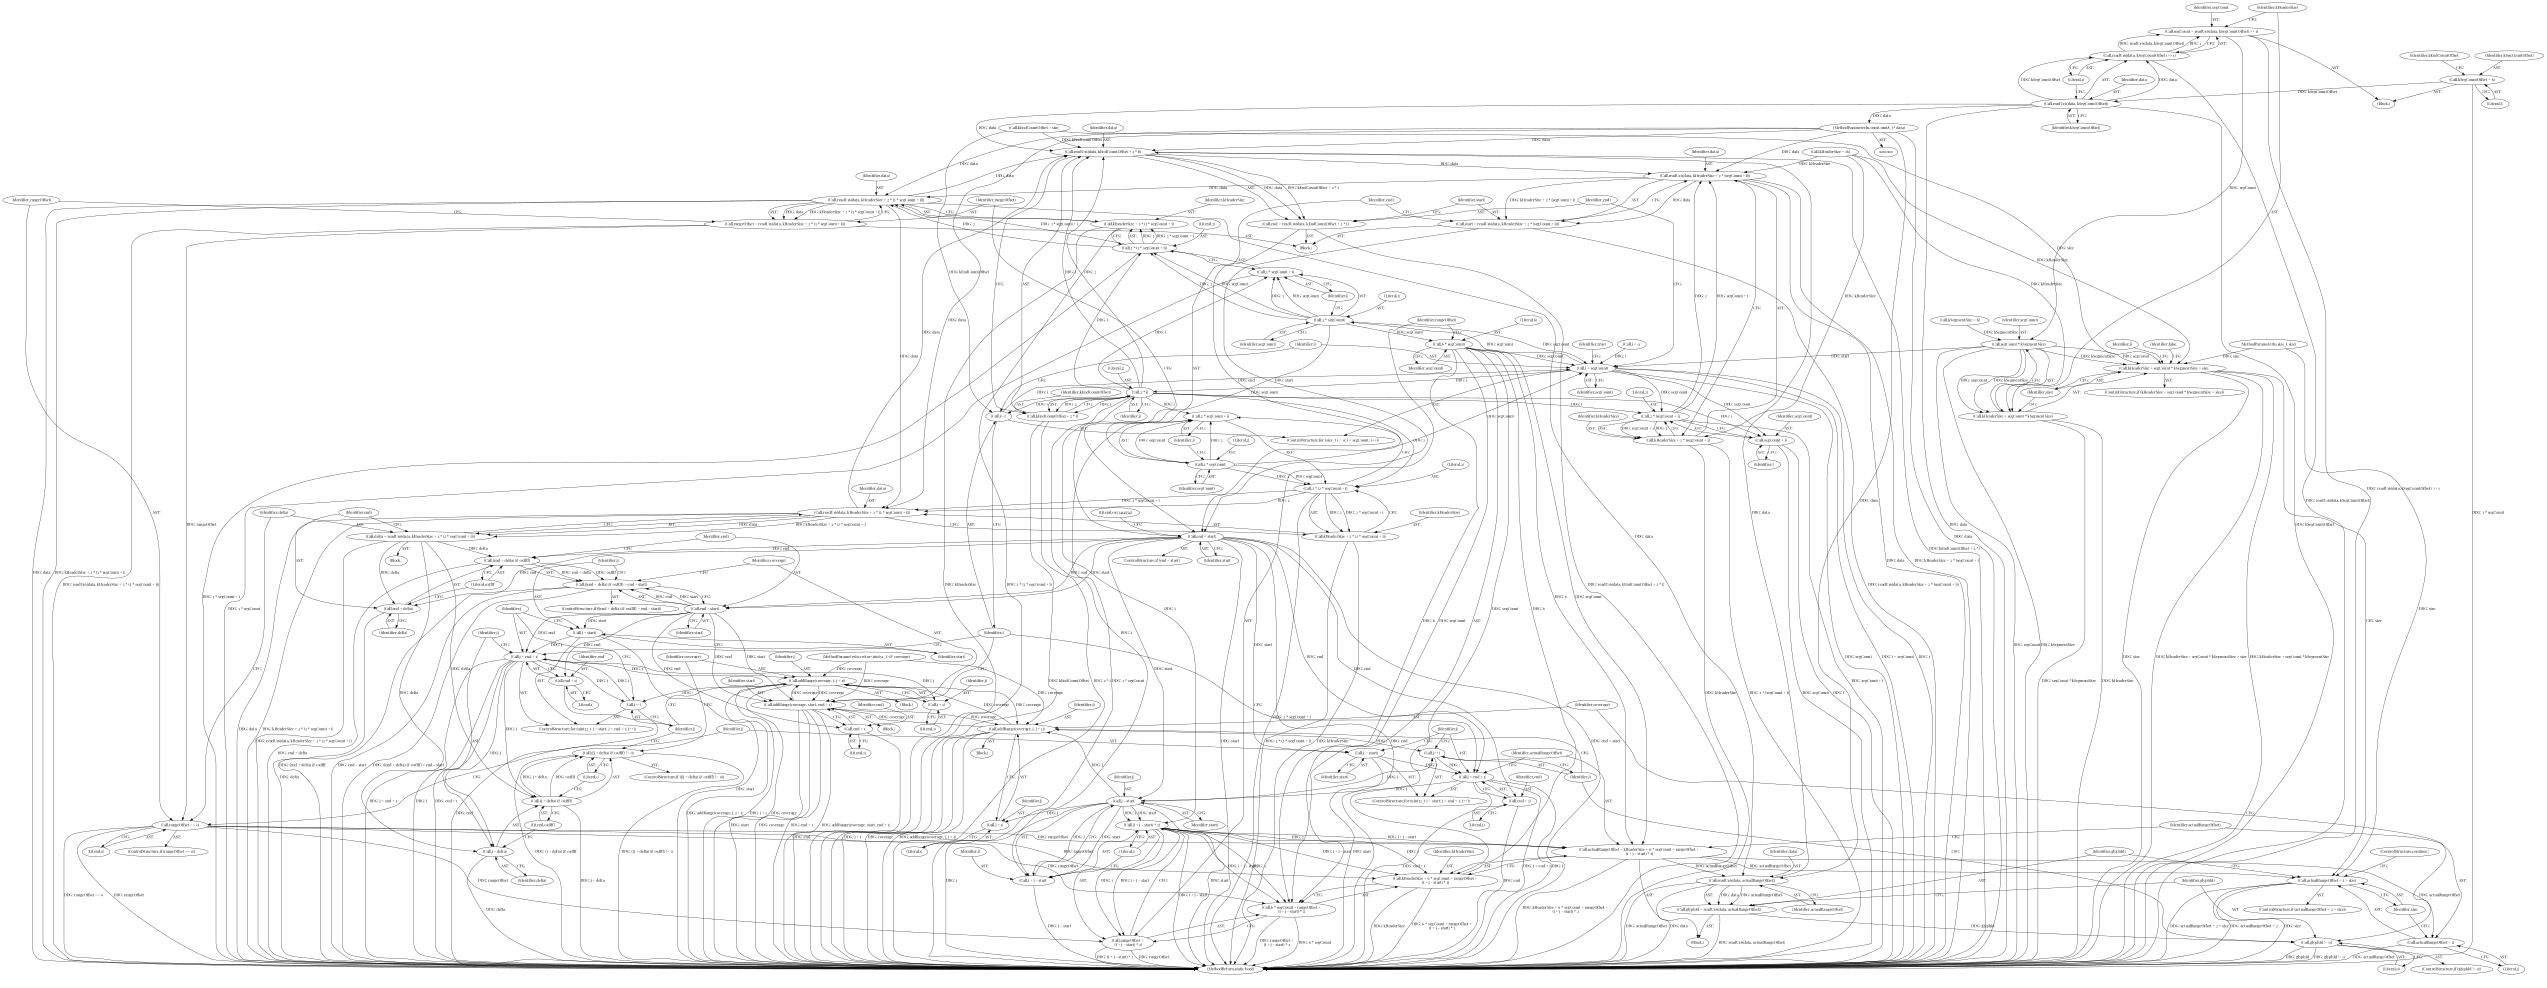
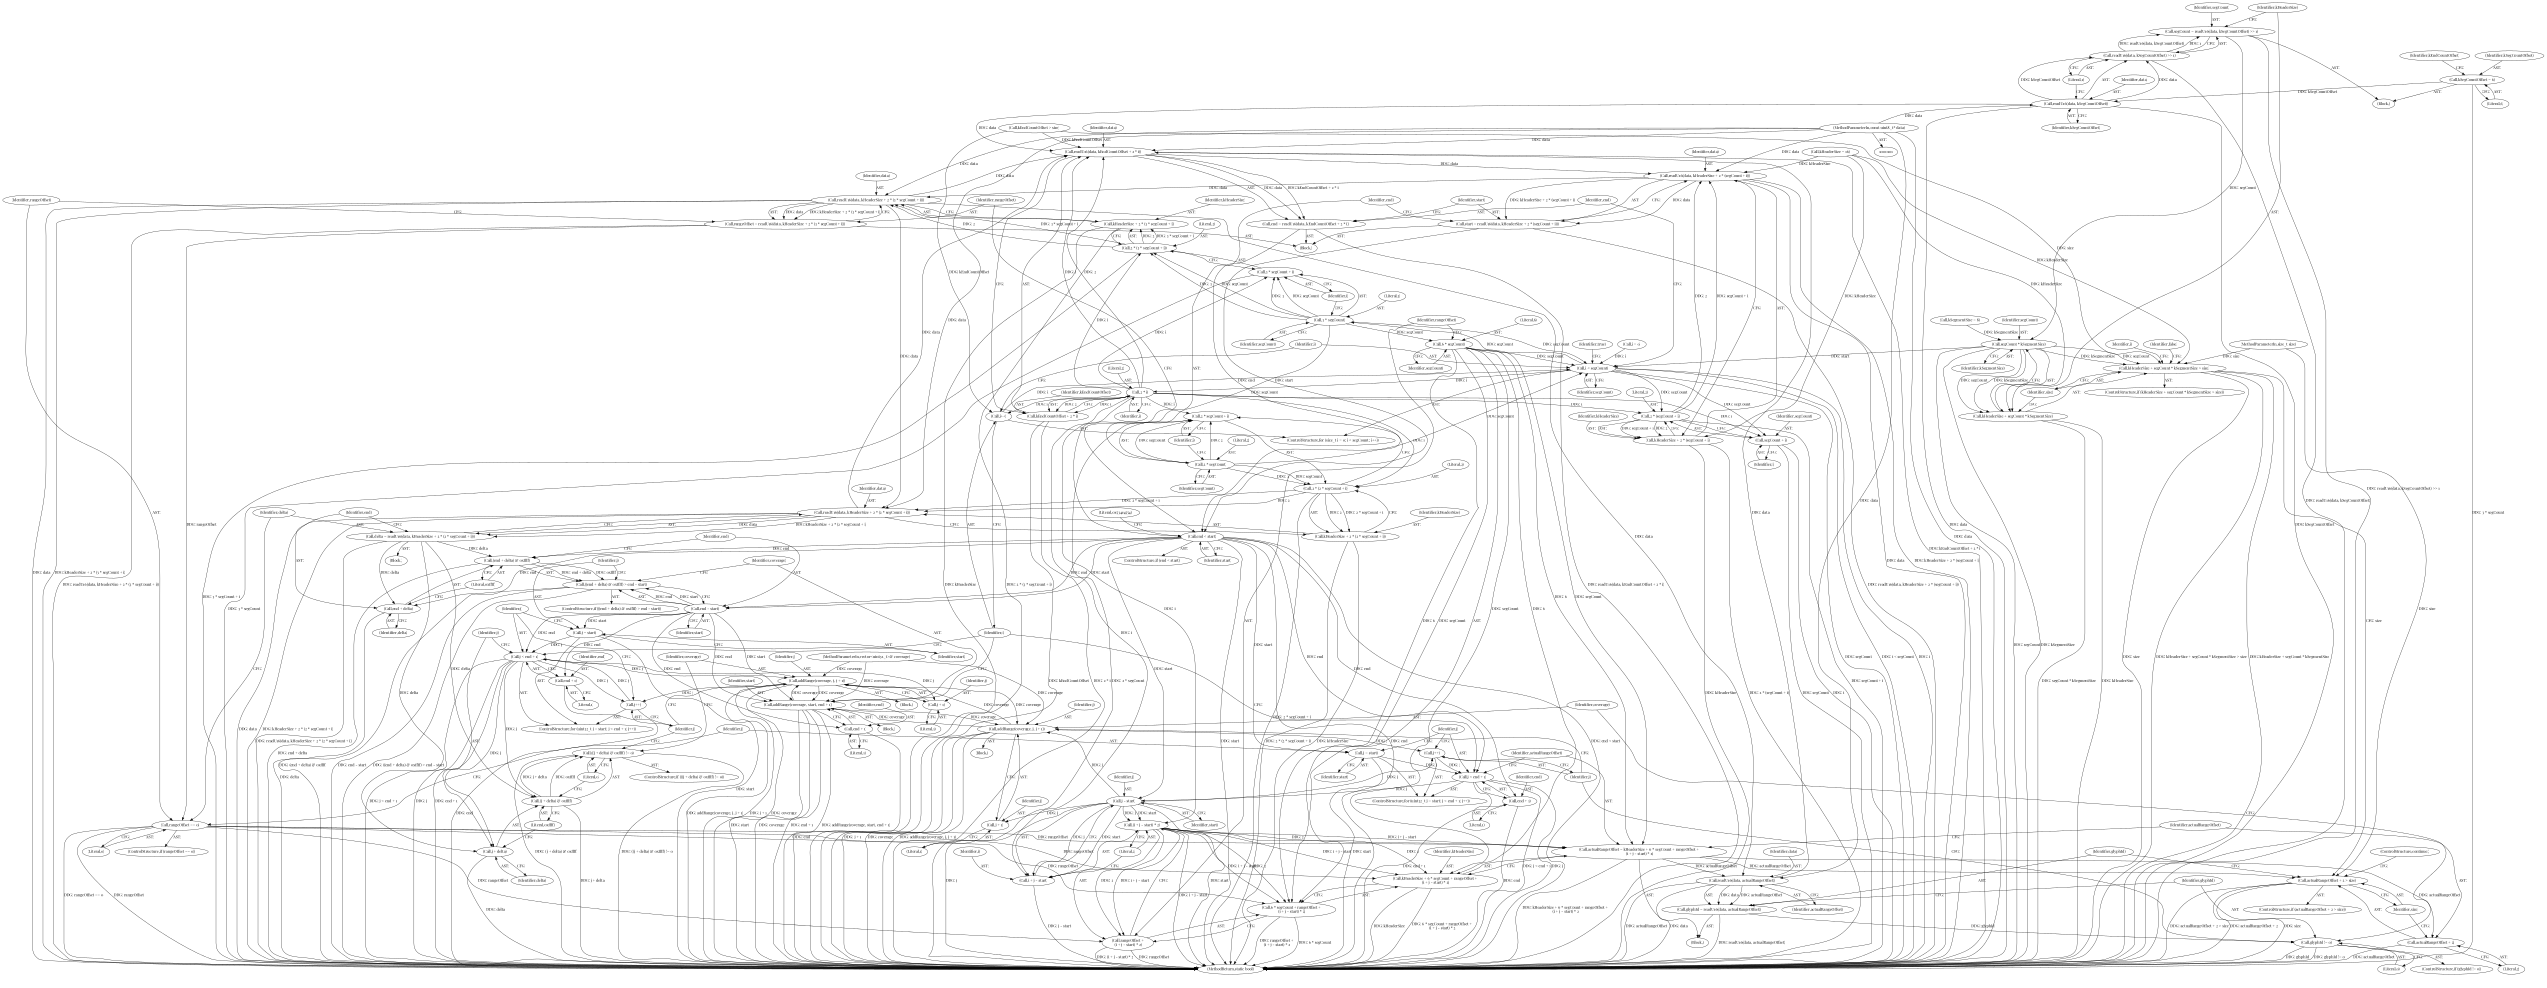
(1949, 107) -> (1953, 109)
none -> (1983, 368)
